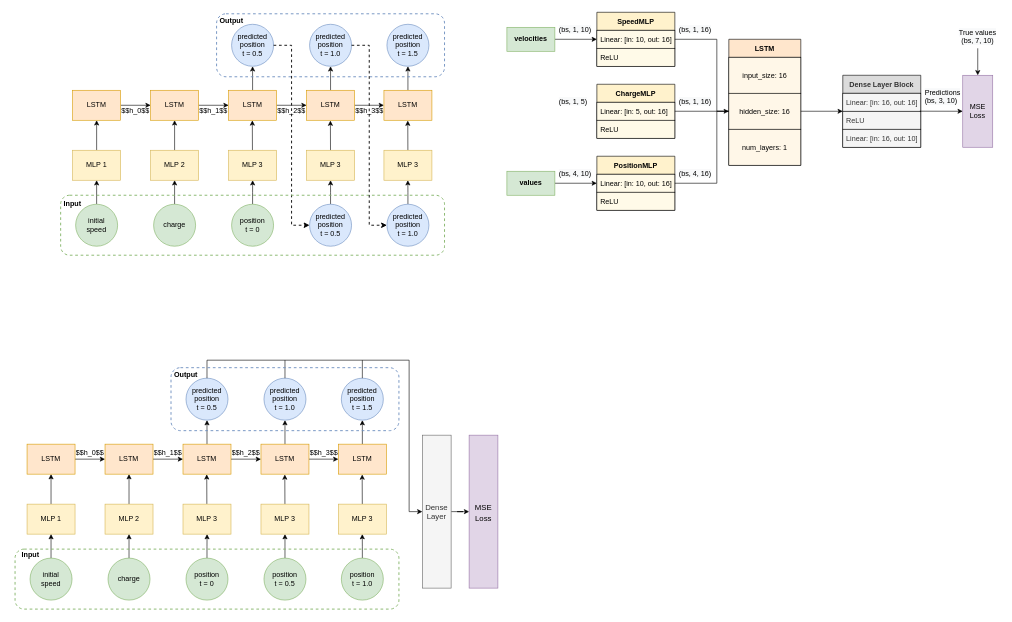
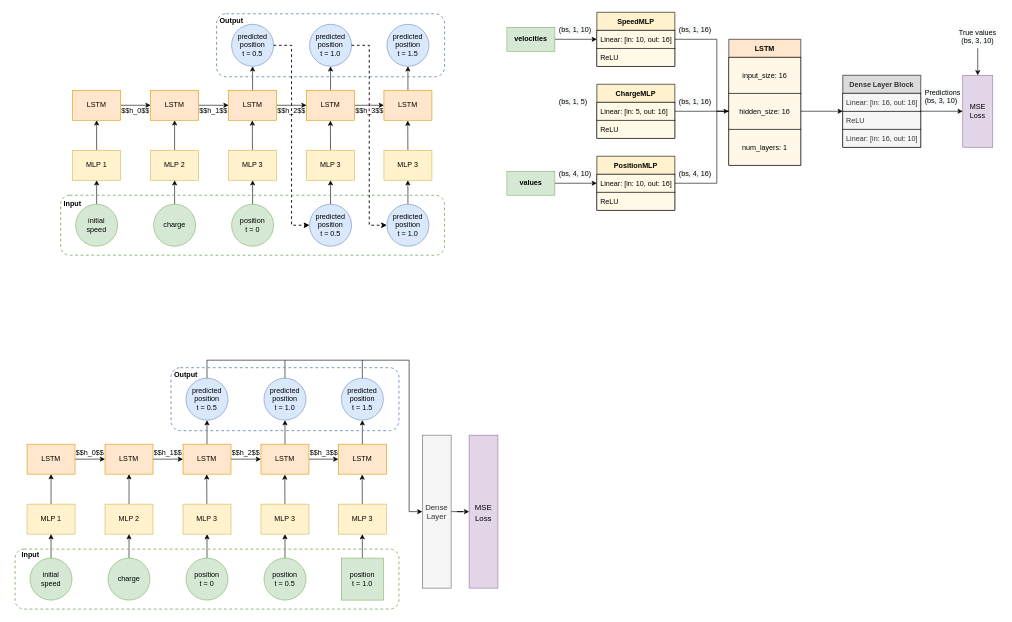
(978, 37) -> (978, 37)
(362, 579) -> (362, 579)
